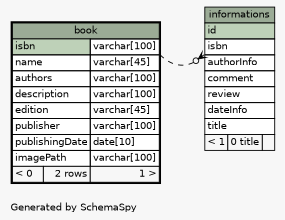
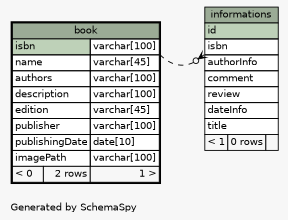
(245, 142) -> (247, 142)
